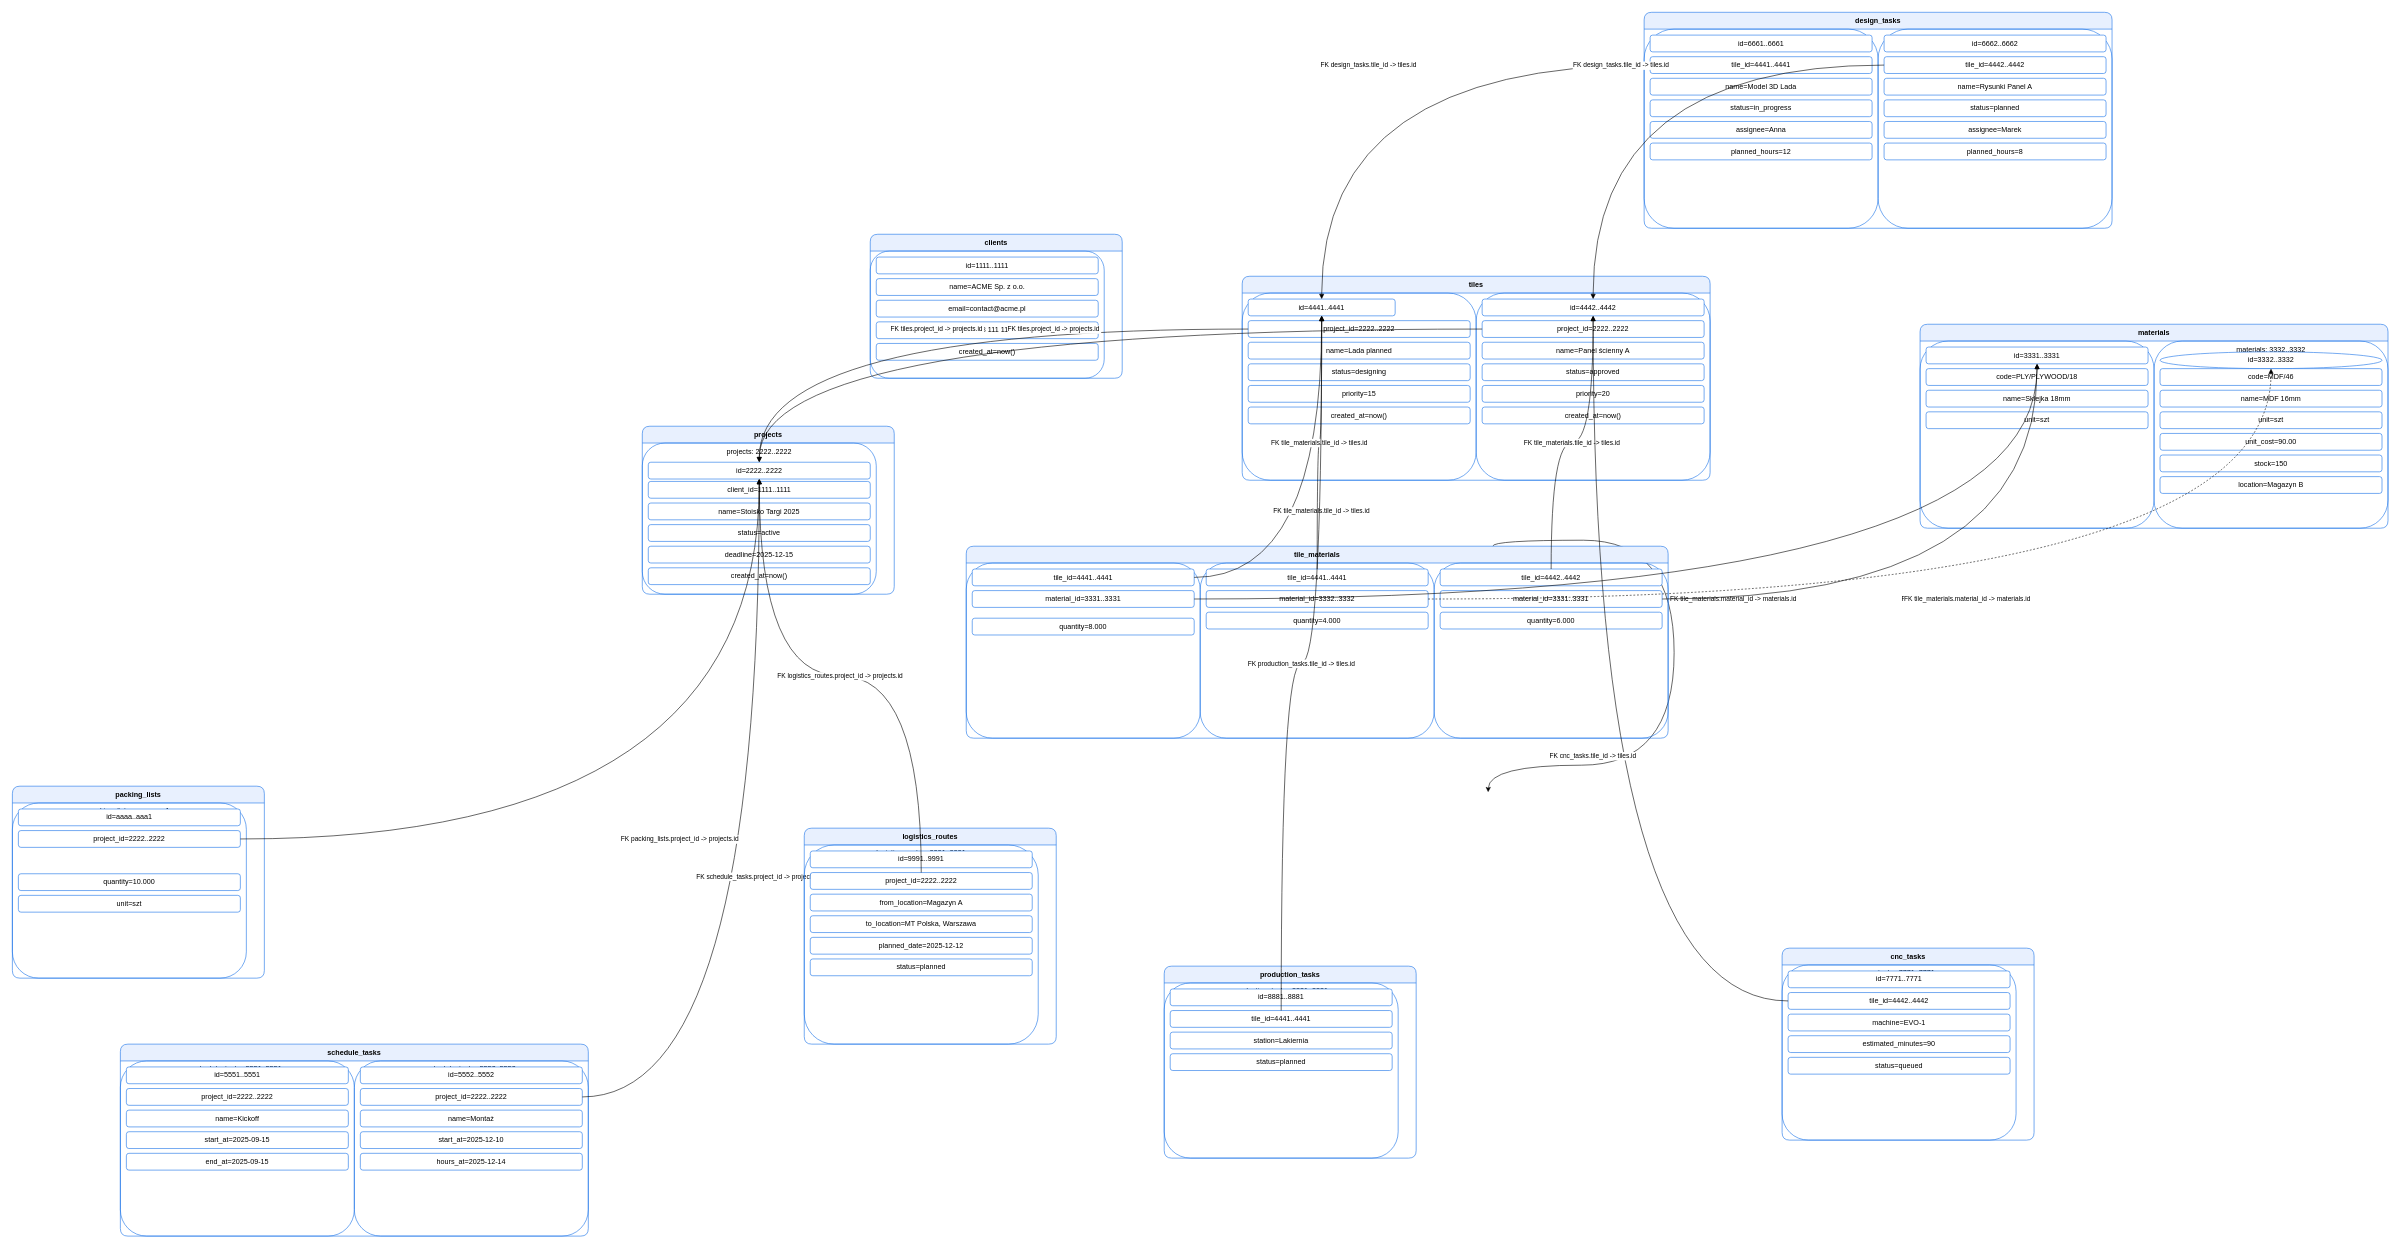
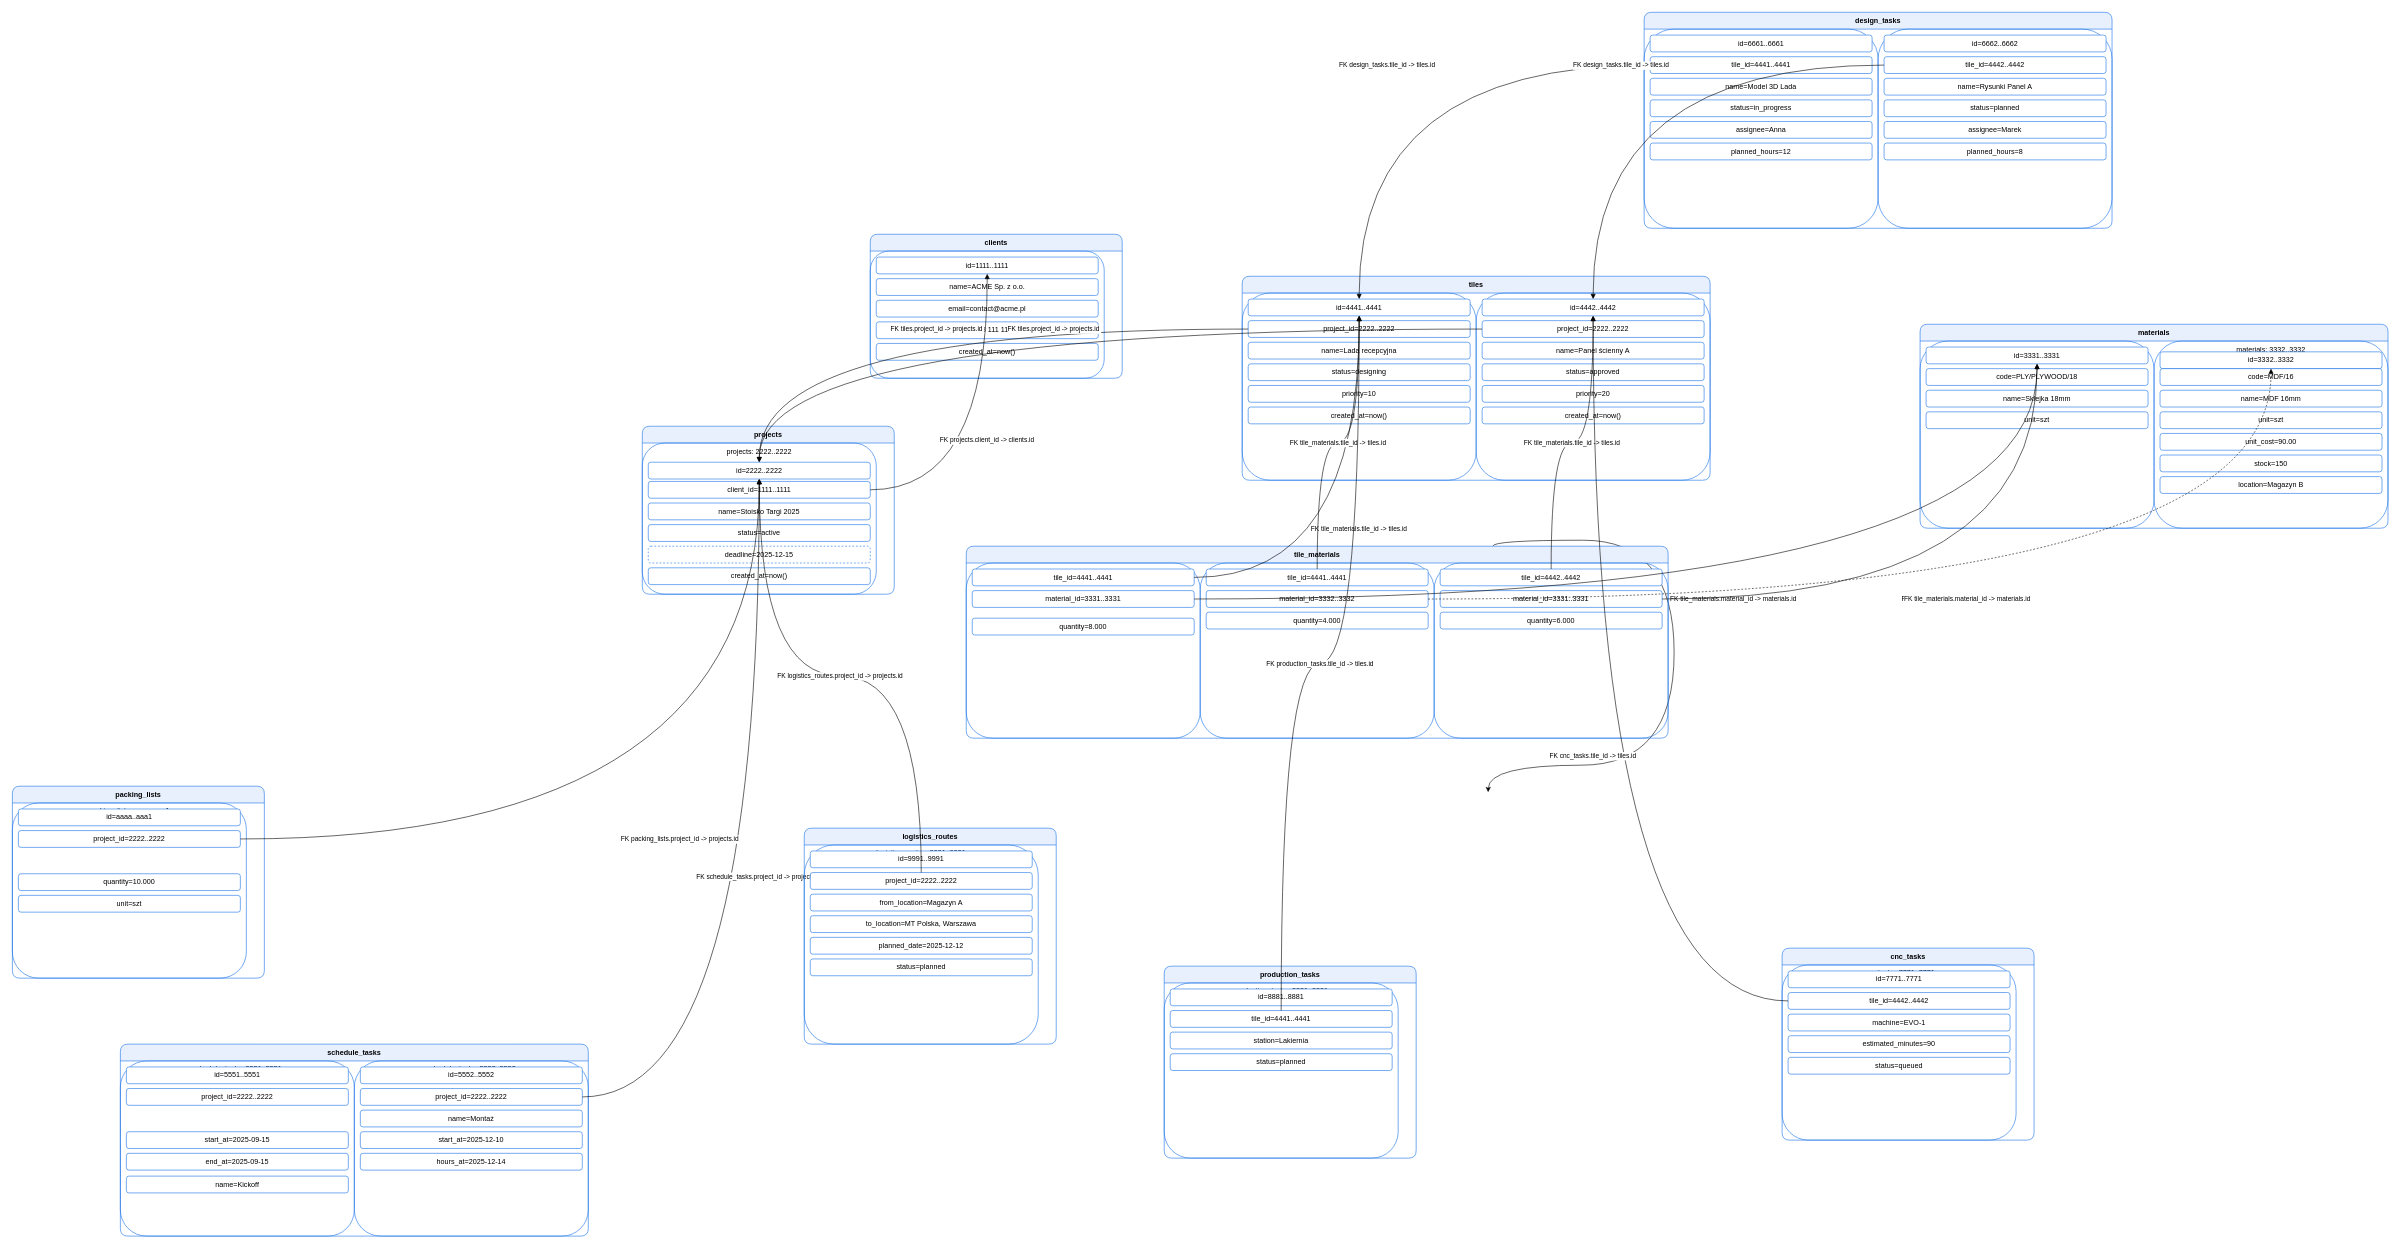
(1322, 308) -> (1359, 308)
(1359, 351) -> (1359, 351)
(2271, 360) -> (2271, 360)
(2271, 377) -> (2271, 377)
none -> (974, 394)
(1359, 394) -> (1359, 394)
(759, 555) -> (759, 555)
(1317, 571) -> (1317, 571)
(237, 1119) -> (237, 1185)
